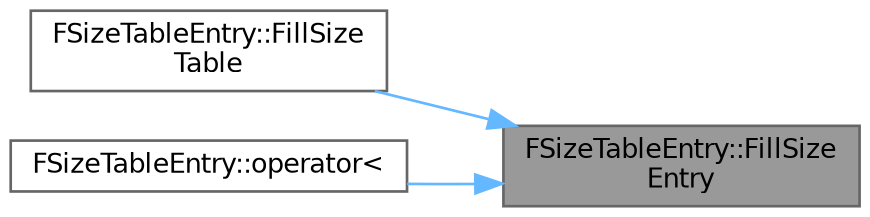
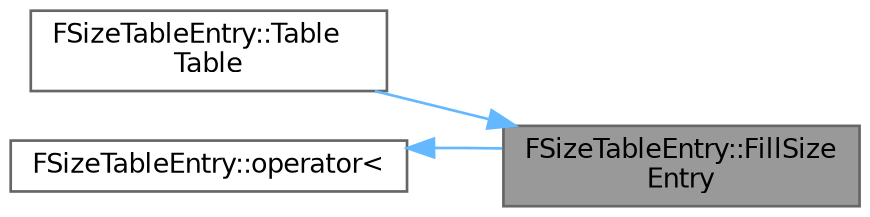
(209, 51) -> (209, 51)
(441, 184) -> (468, 148)
